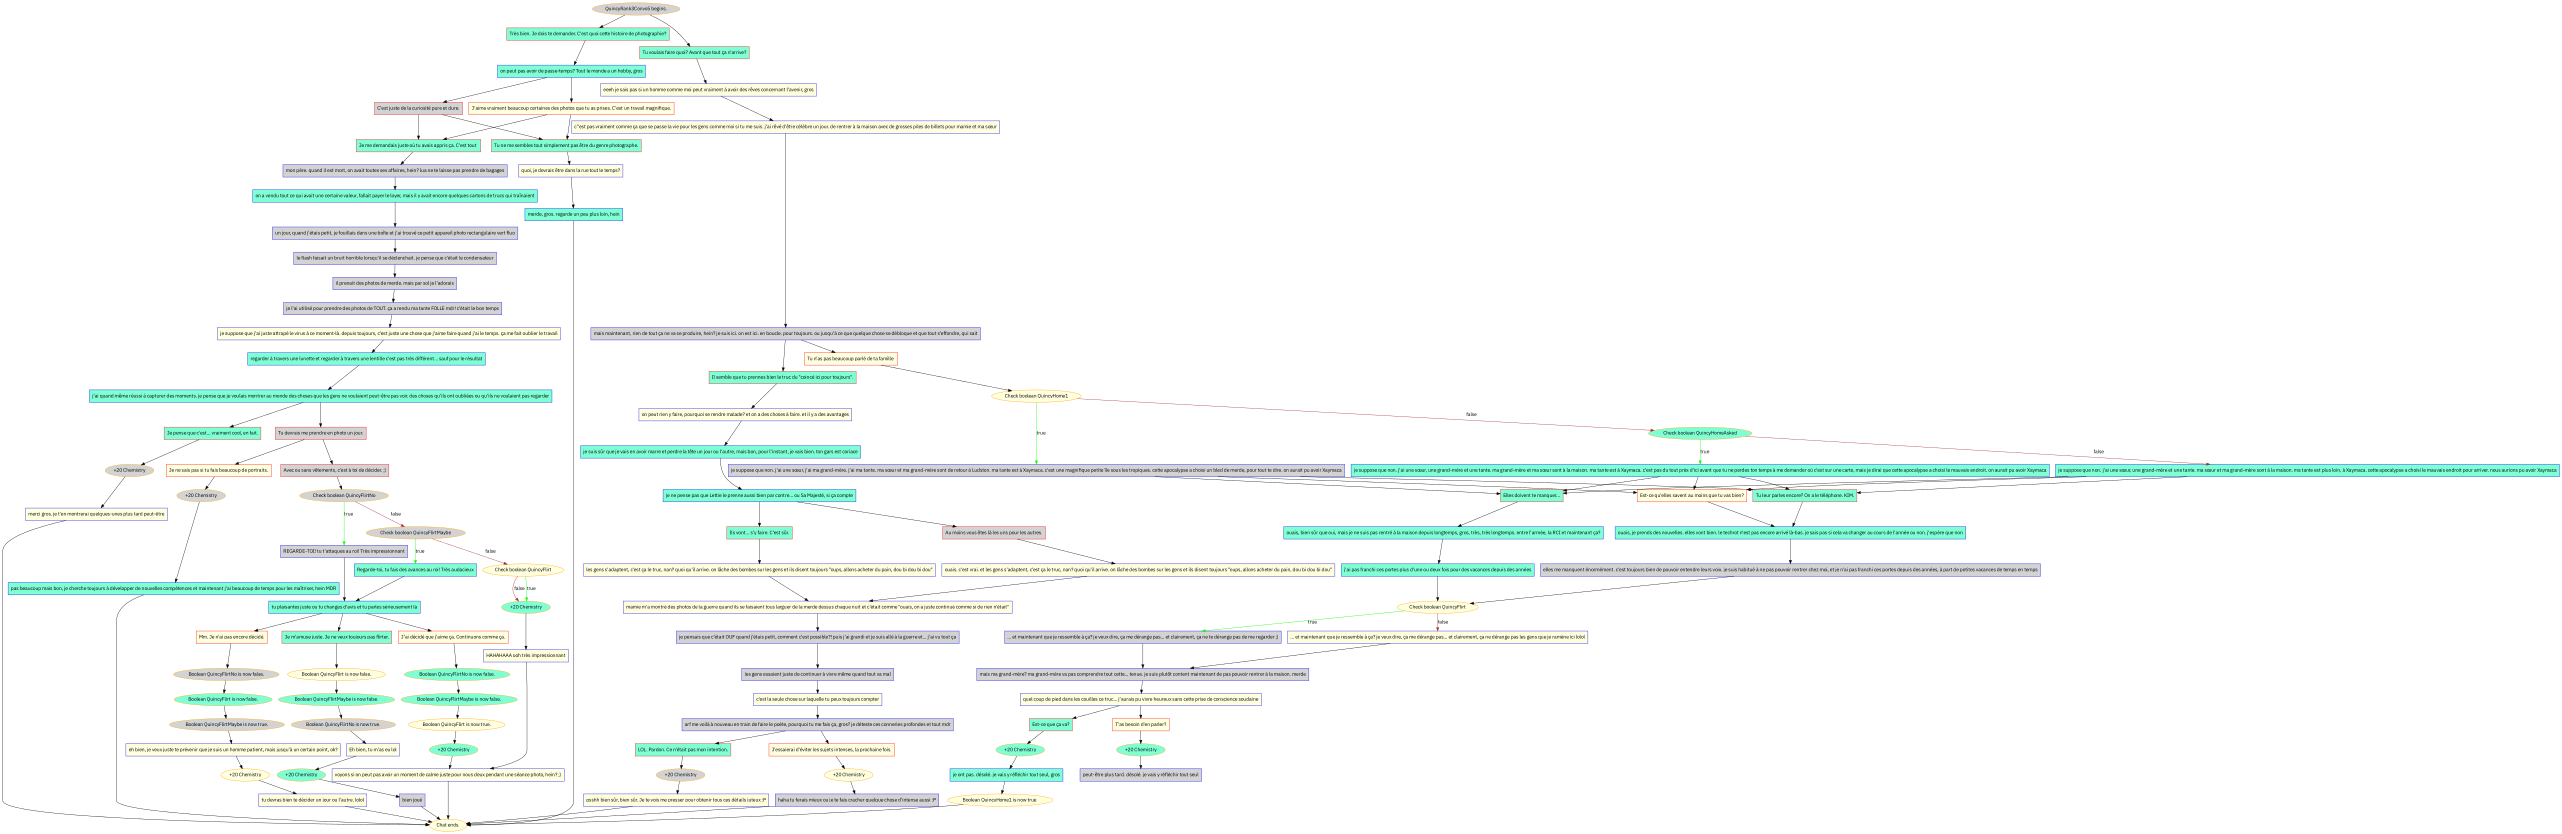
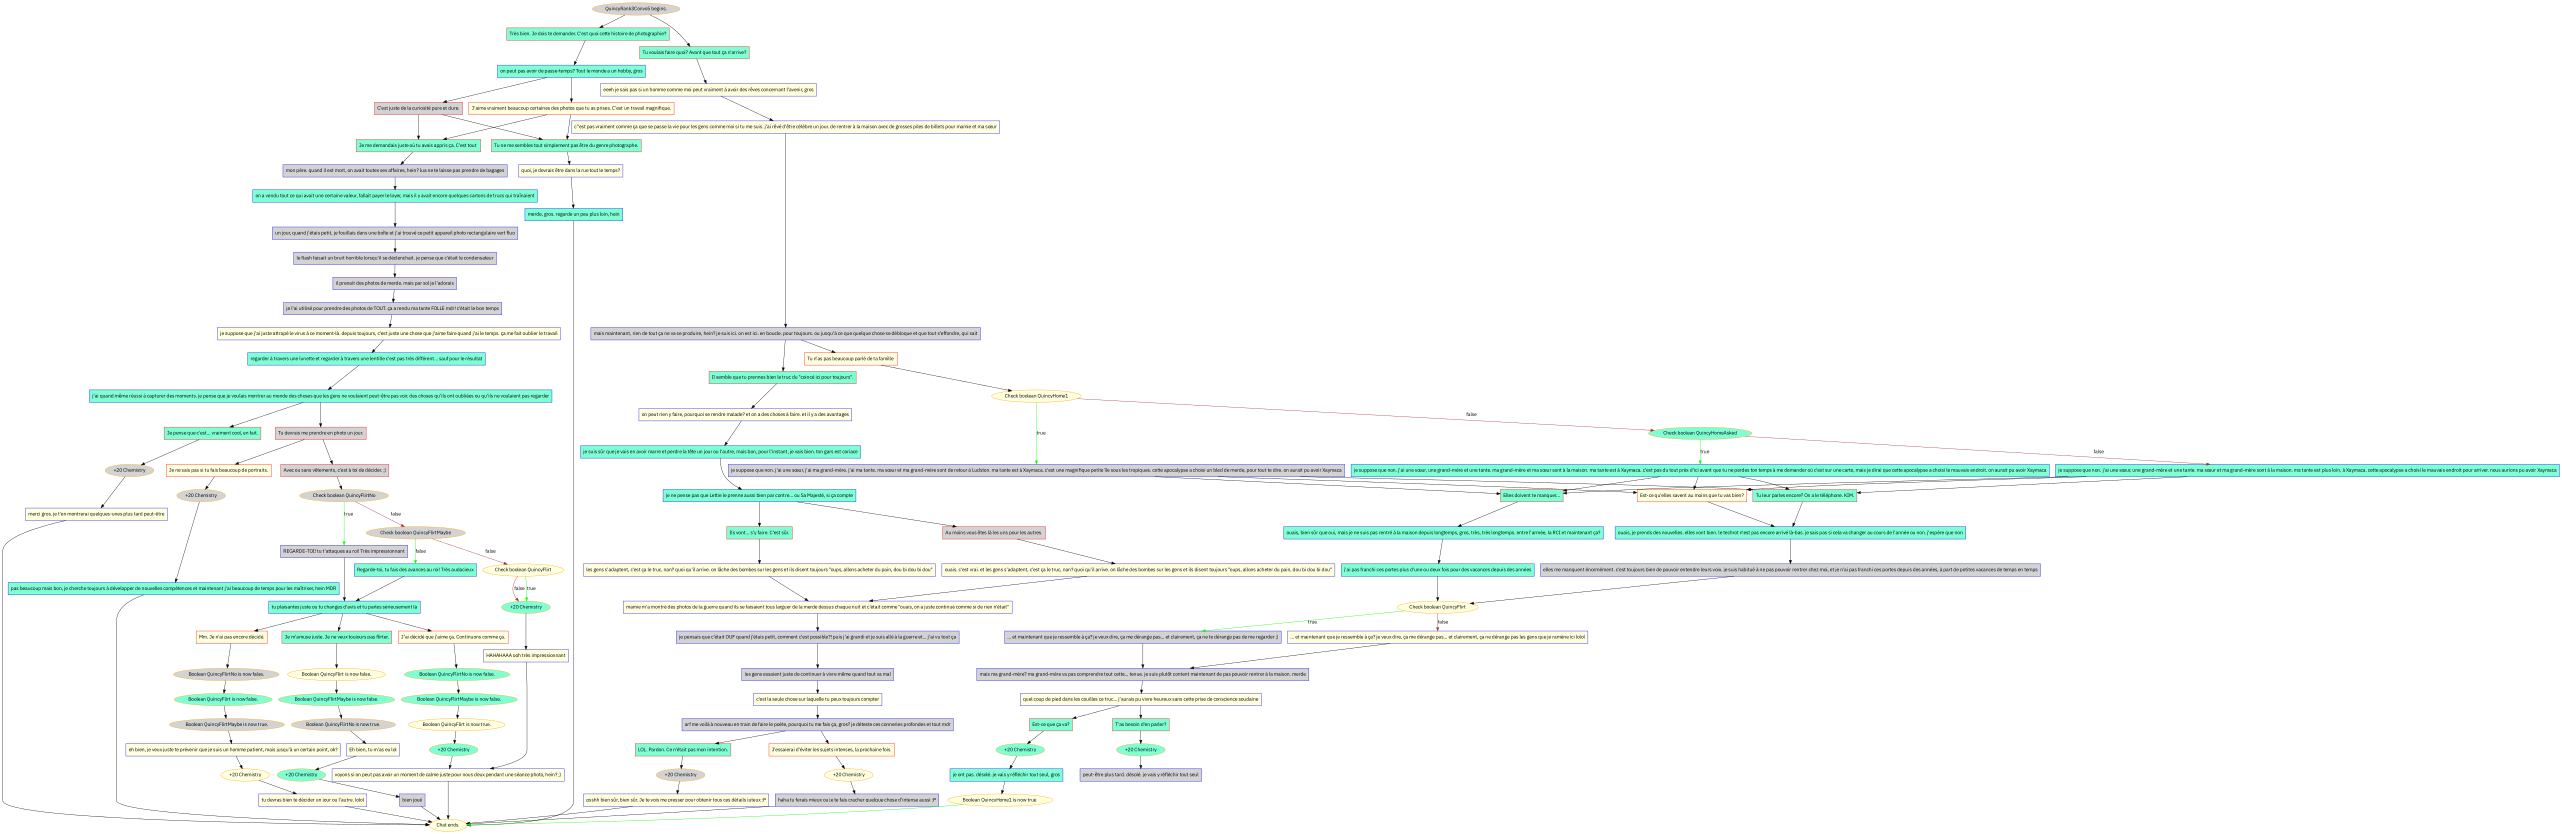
(420, 551) -> (421, 551)
(1141, 725) -> (1141, 725)
(717, 818) -> (717, 818)
